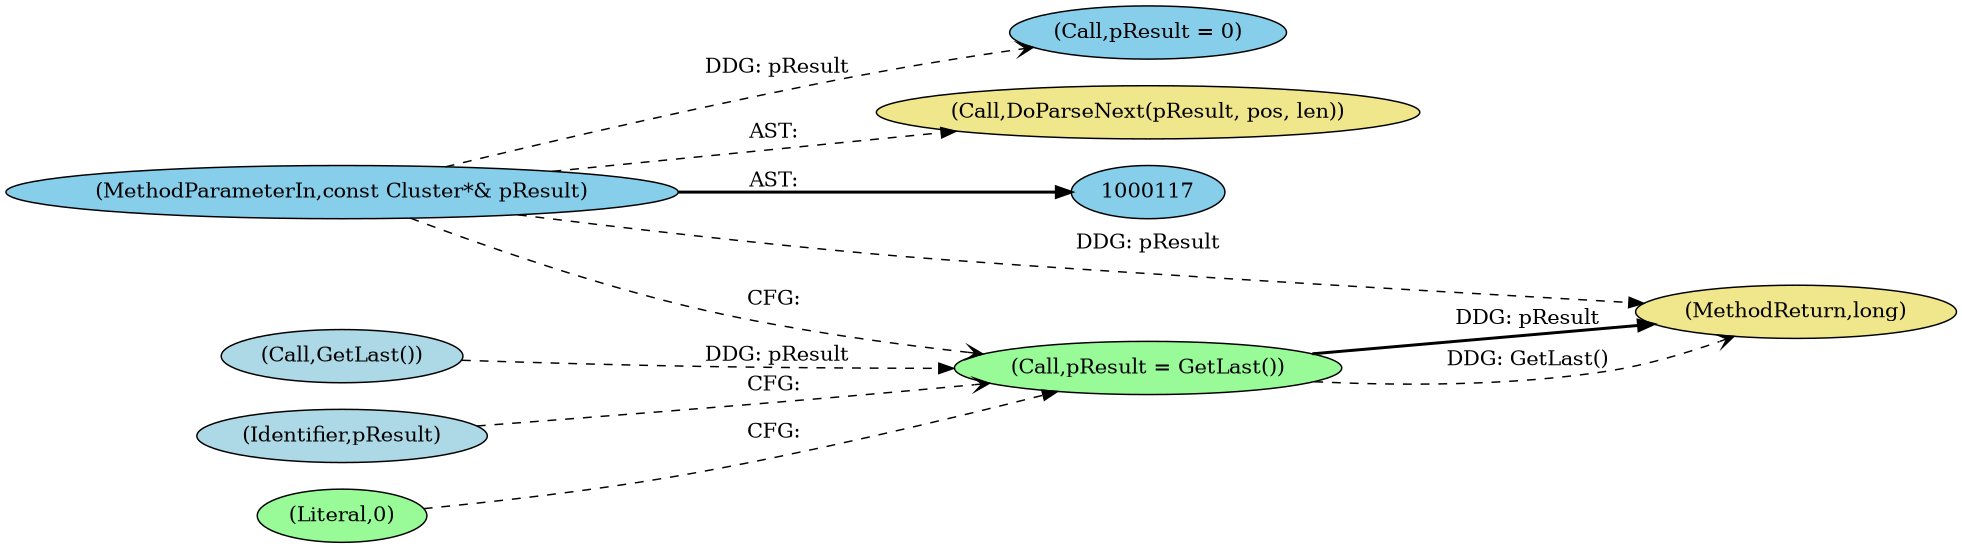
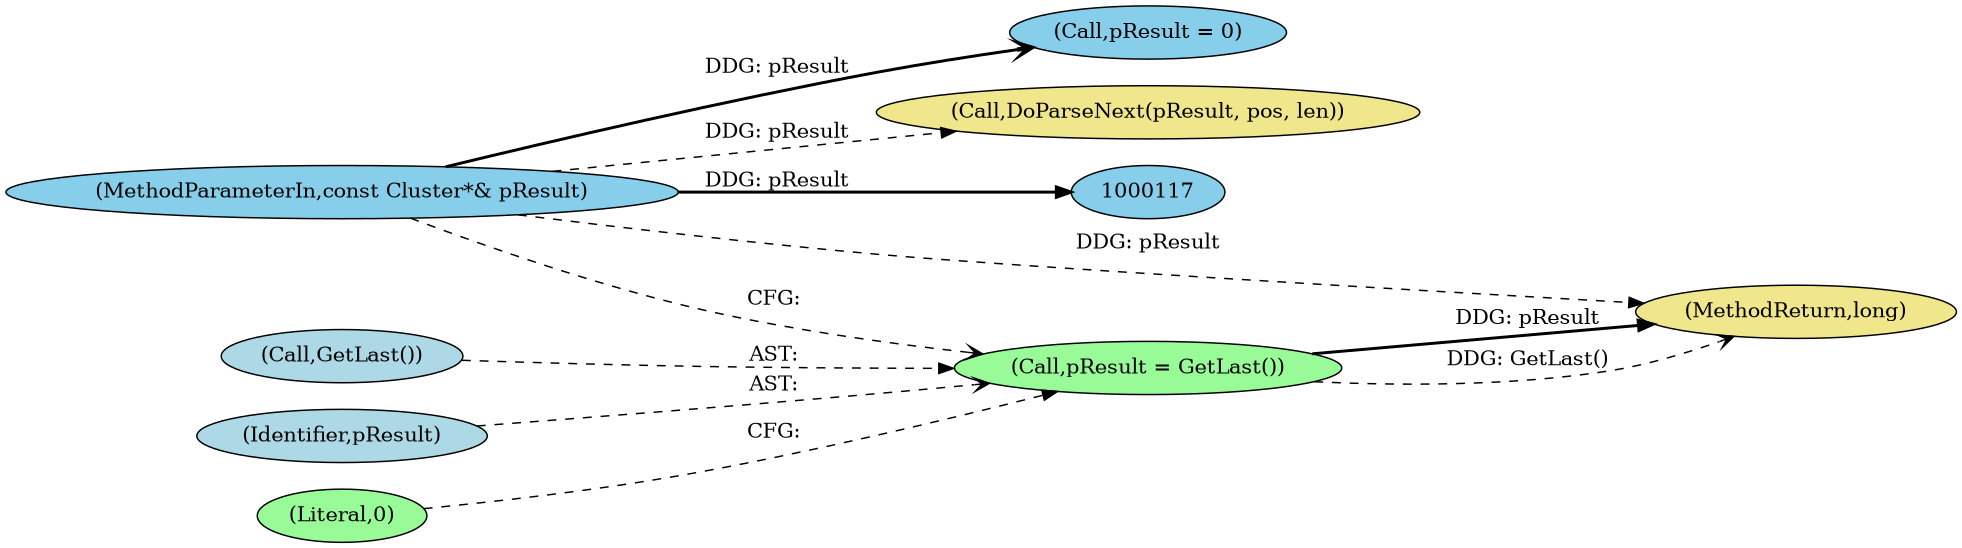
(731, 102) -> (731, 102)
(777, 132) -> (777, 132)
(777, 181) -> (777, 181)
(777, 355) -> (777, 355)
(777, 385) -> (777, 385)
